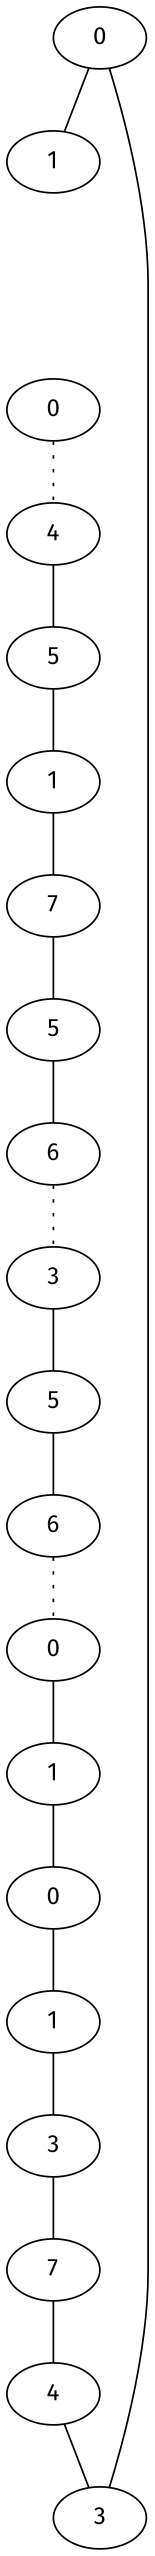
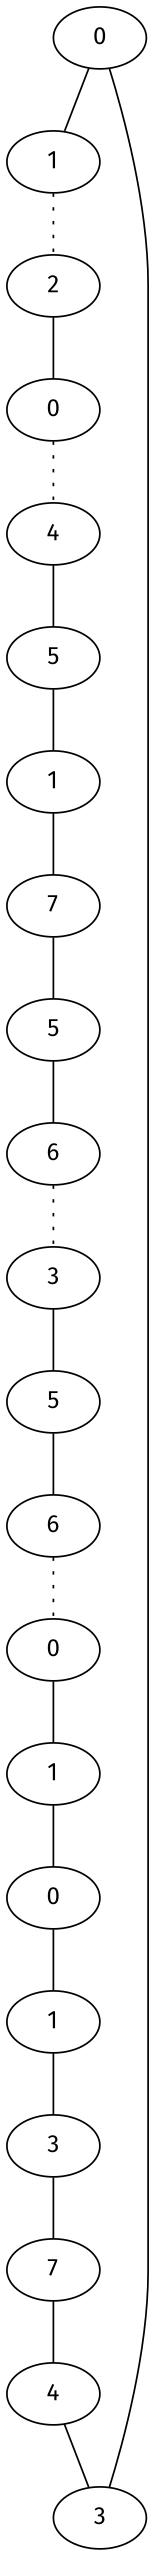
none -> (53, 286)
